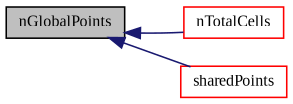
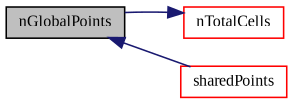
(162, 33) -> (146, 12)
